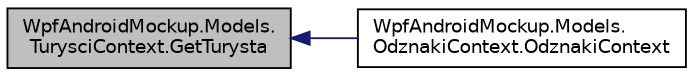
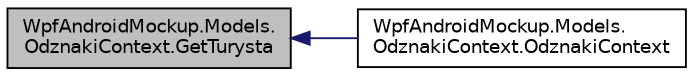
(149, 38) -> (149, 38)
